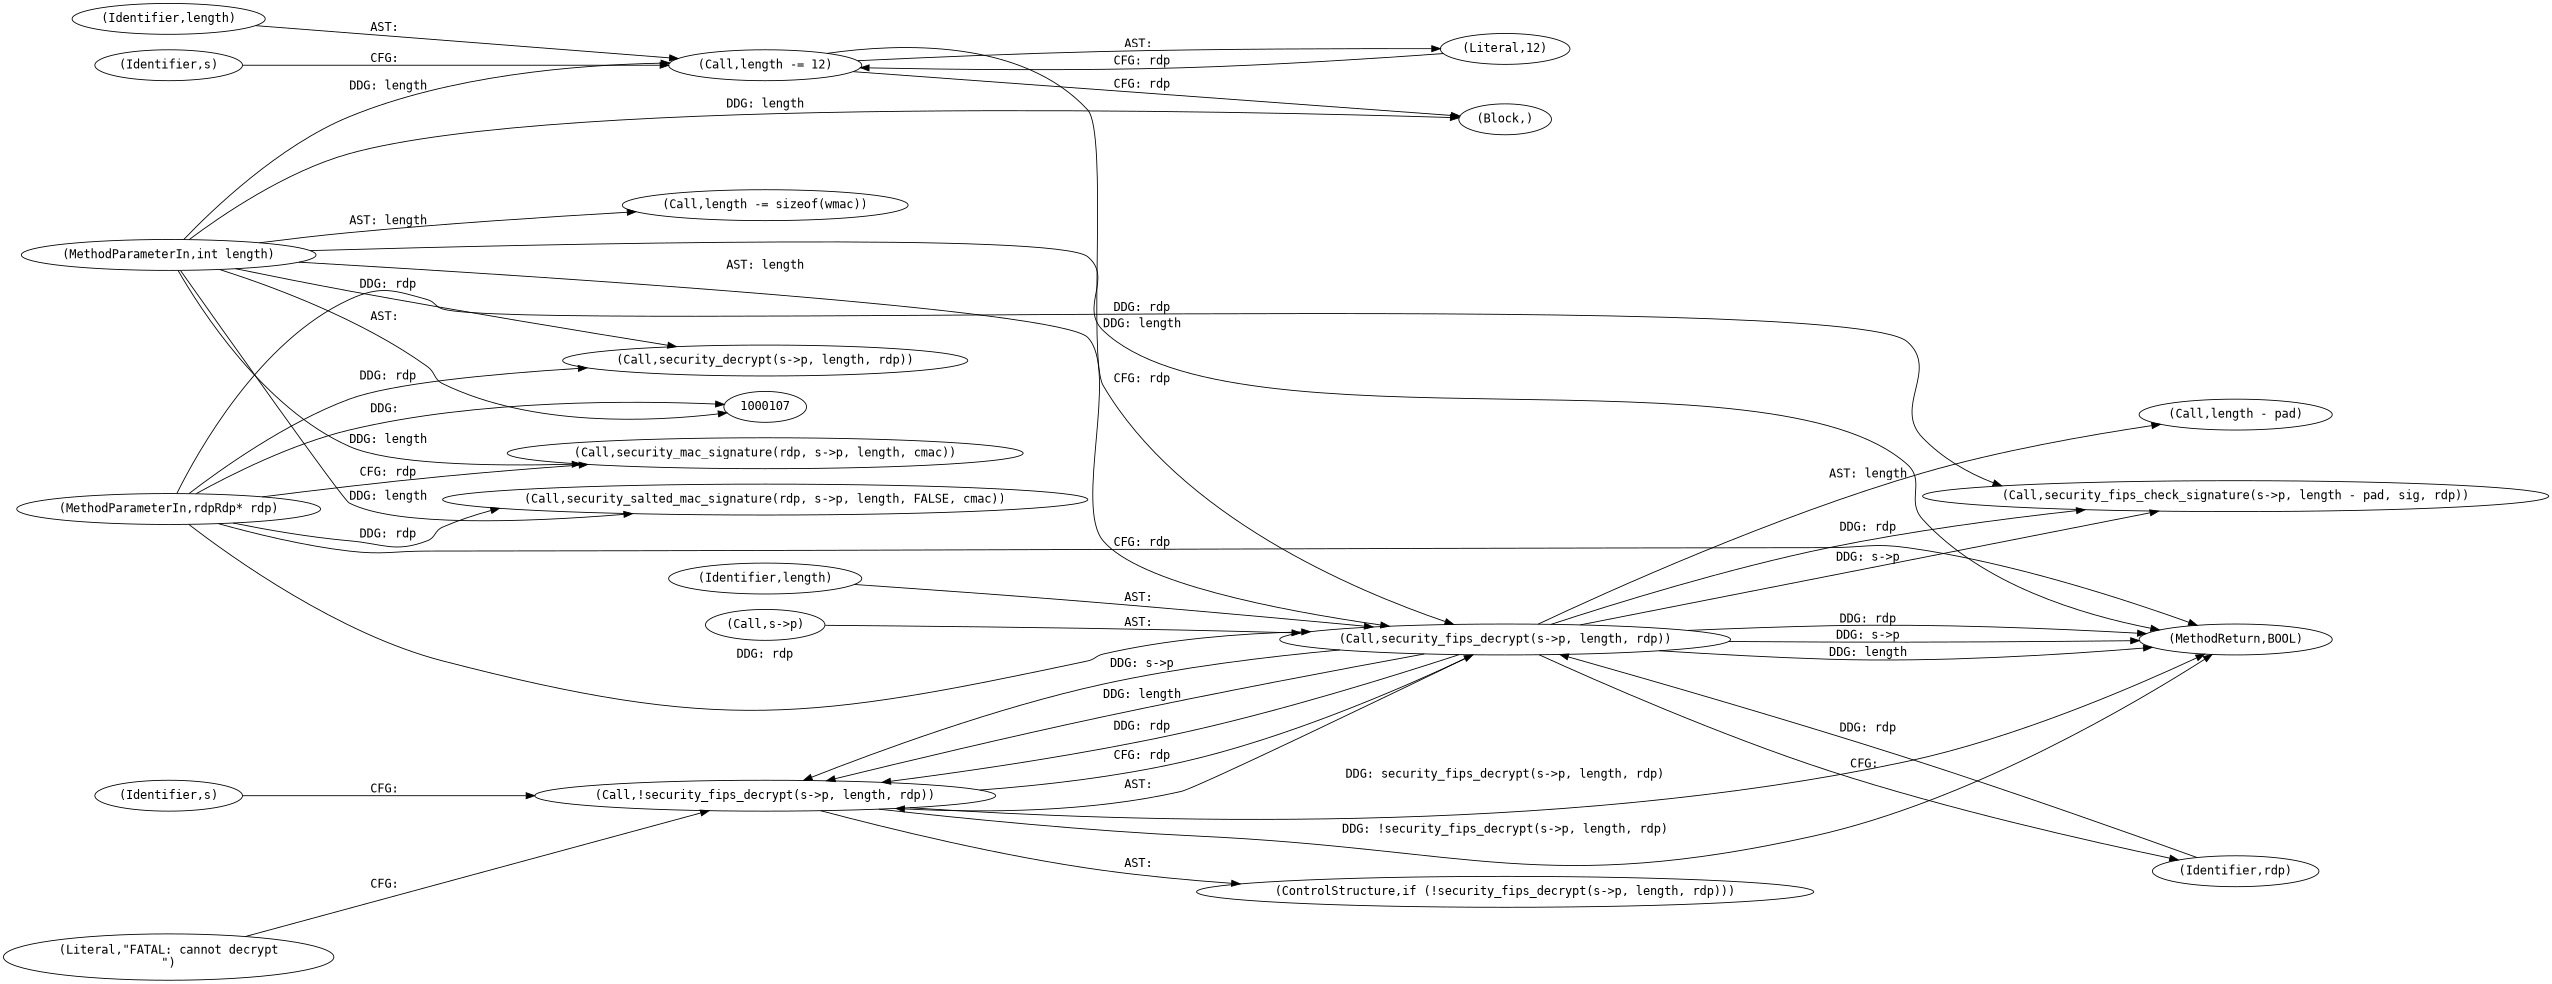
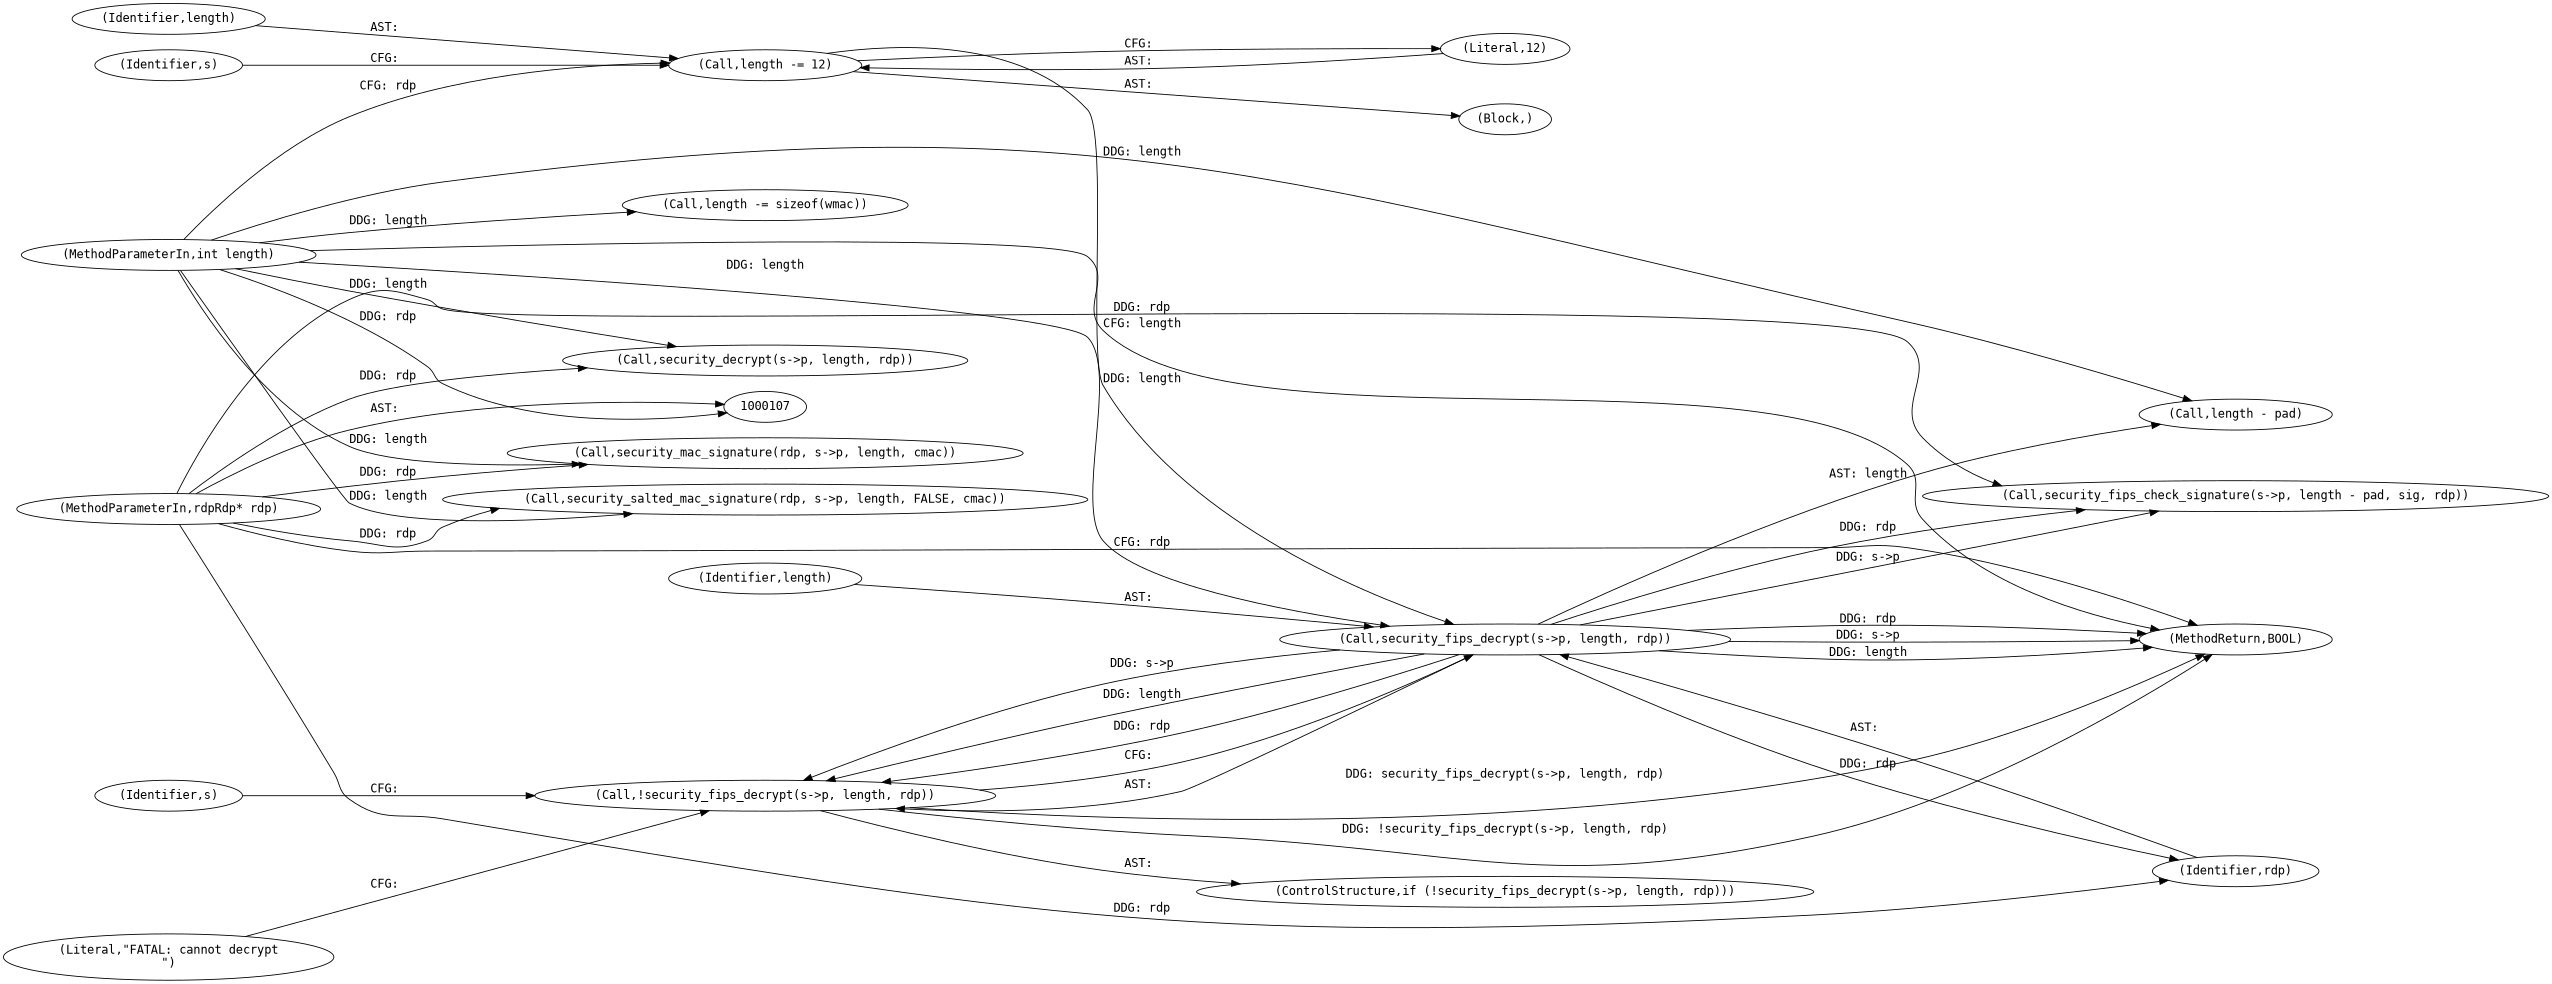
(1142, 44) -> (1142, 44)
(1142, 61) -> (1142, 61)
(1142, 85) -> (1142, 85)
(388, 86) -> (388, 86)
(807, 113) -> (1206, 170)
(388, 221) -> (388, 221)
(765, 266) -> (765, 266)
(388, 285) -> (388, 285)
(388, 317) -> (388, 317)
(1142, 324) -> (1142, 324)
(1142, 379) -> (1142, 379)
(388, 409) -> (388, 409)
(388, 473) -> (388, 473)
(765, 625) -> none
(729, 709) -> (1088, 913)
(1868, 728) -> (1868, 728)
(1142, 756) -> (1142, 756)
(1868, 764) -> (1868, 764)
